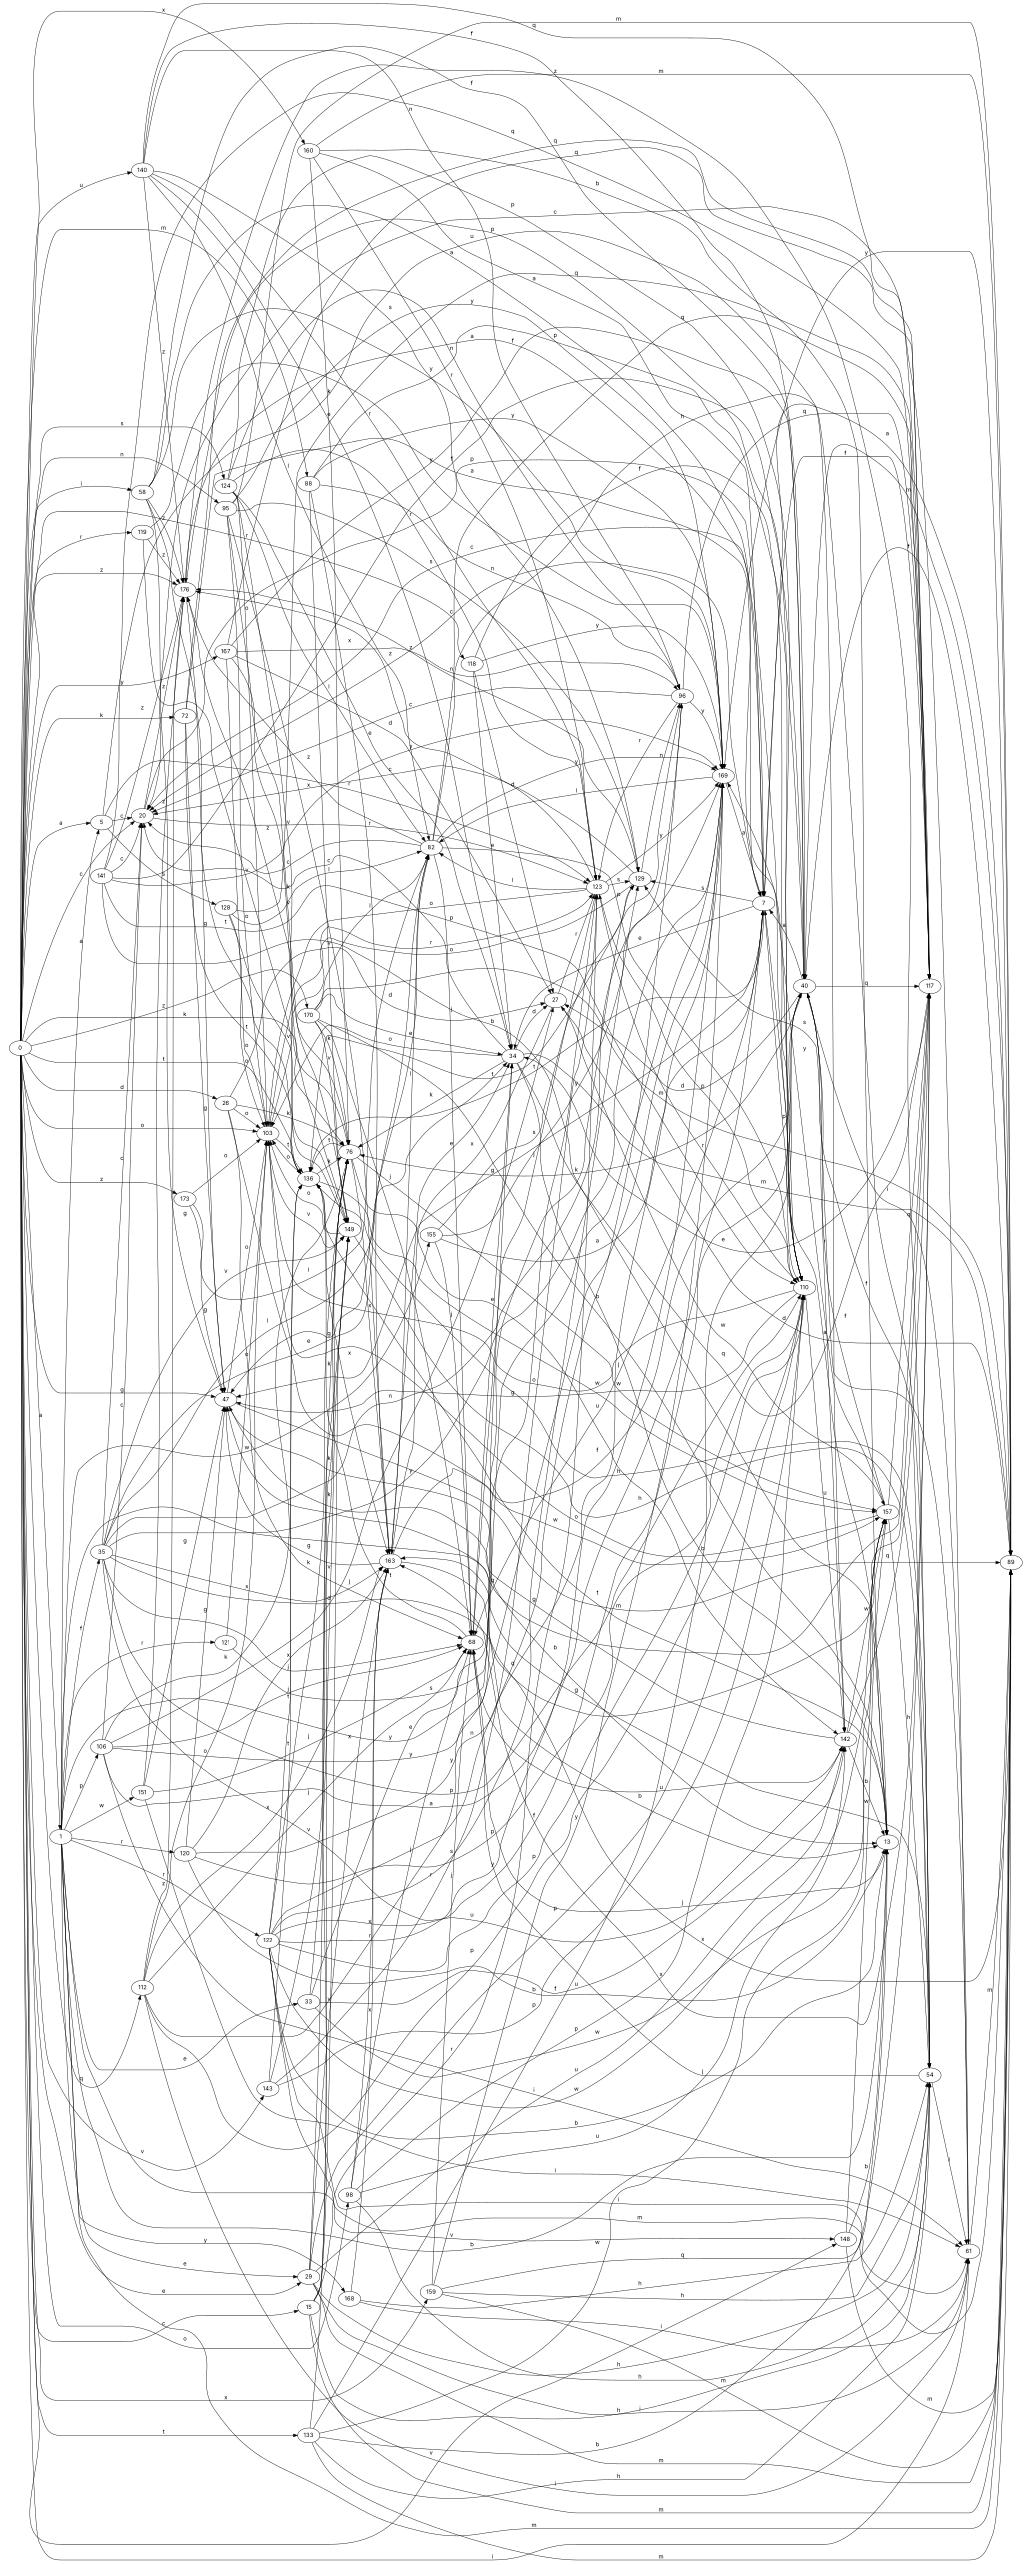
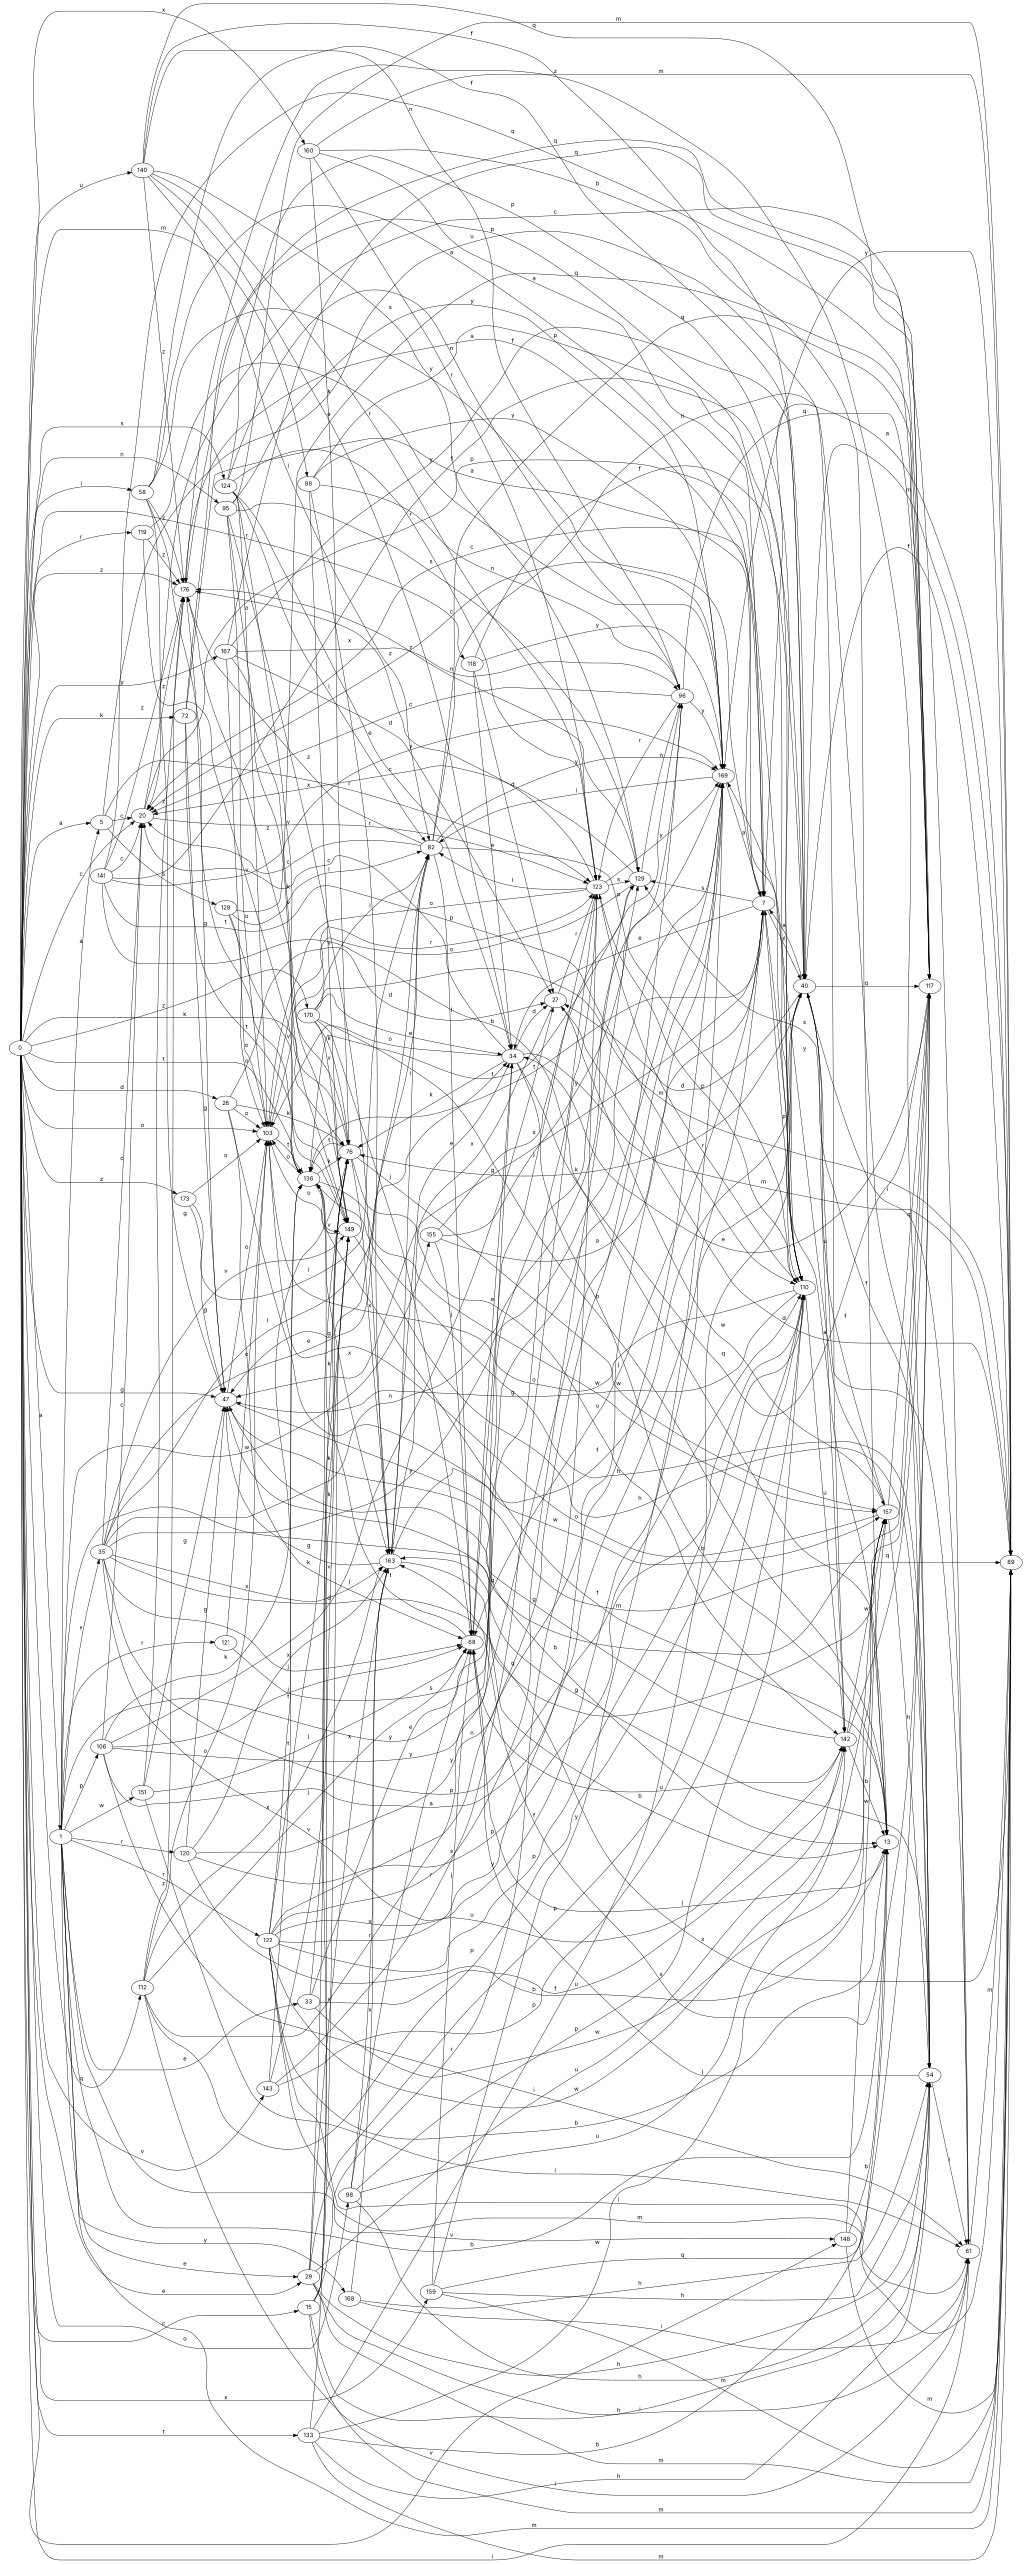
(885, 457) -> (790, 956)
(289, 1209) -> (322, 1211)
(825, 1241) -> (825, 1241)
